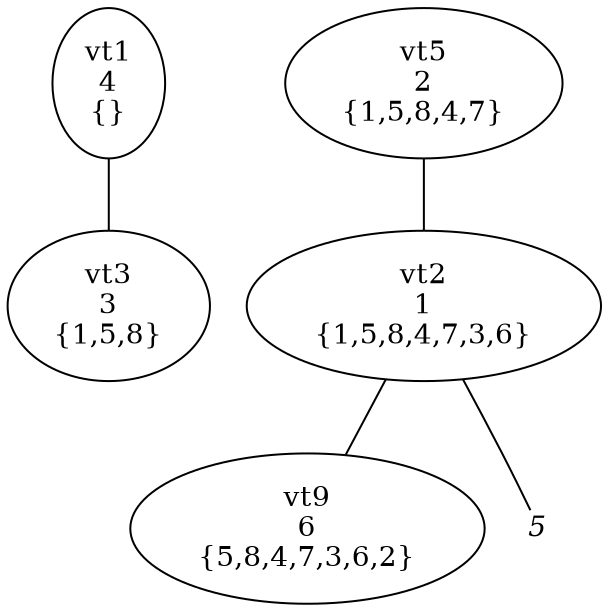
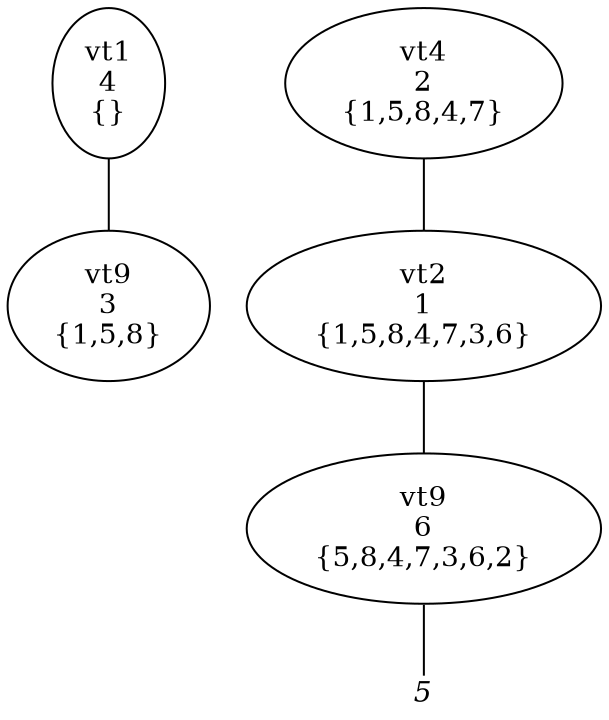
(424, 83) -> (424, 83)
(109, 306) -> (109, 306)
(497, 444) -> (424, 640)
